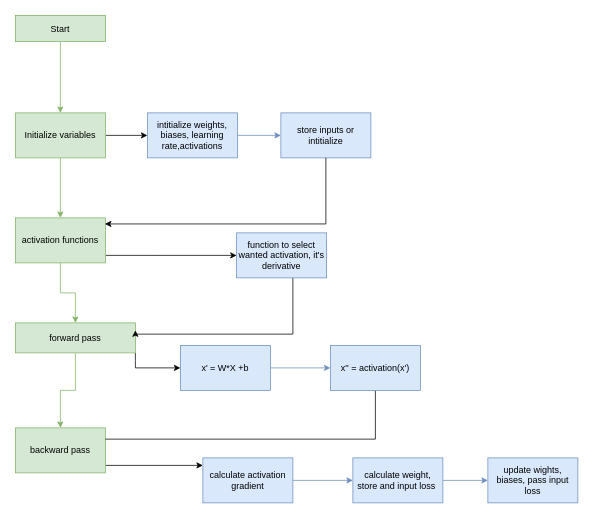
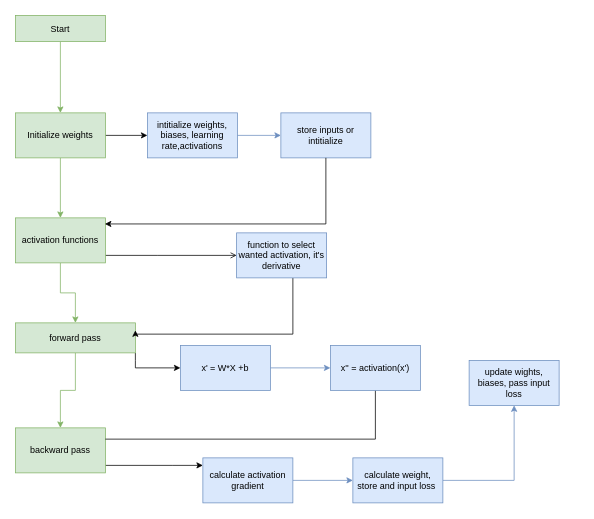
(60, 135) -> (60, 135)
(230, 255) -> (231, 255)
(533, 480) -> (514, 383)
